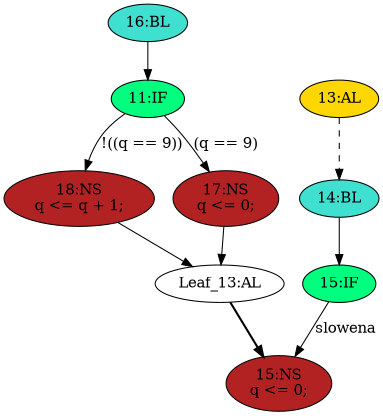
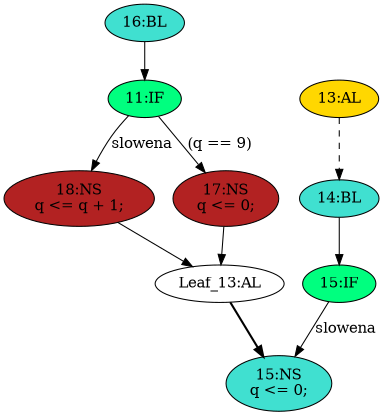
(142, 144) -> (142, 144)
(279, 383) -> (279, 383)
